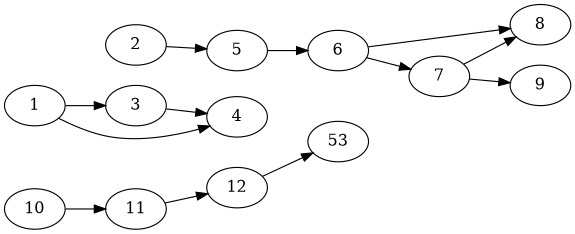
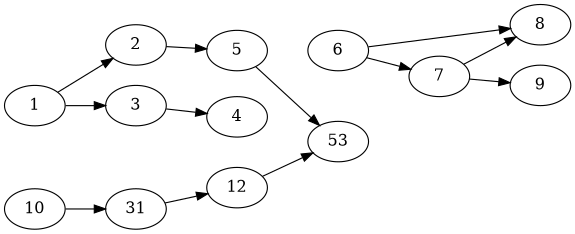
(282, 51) -> (283, 92)
(127, 138) -> (81, 78)
(136, 209) -> (136, 209)
